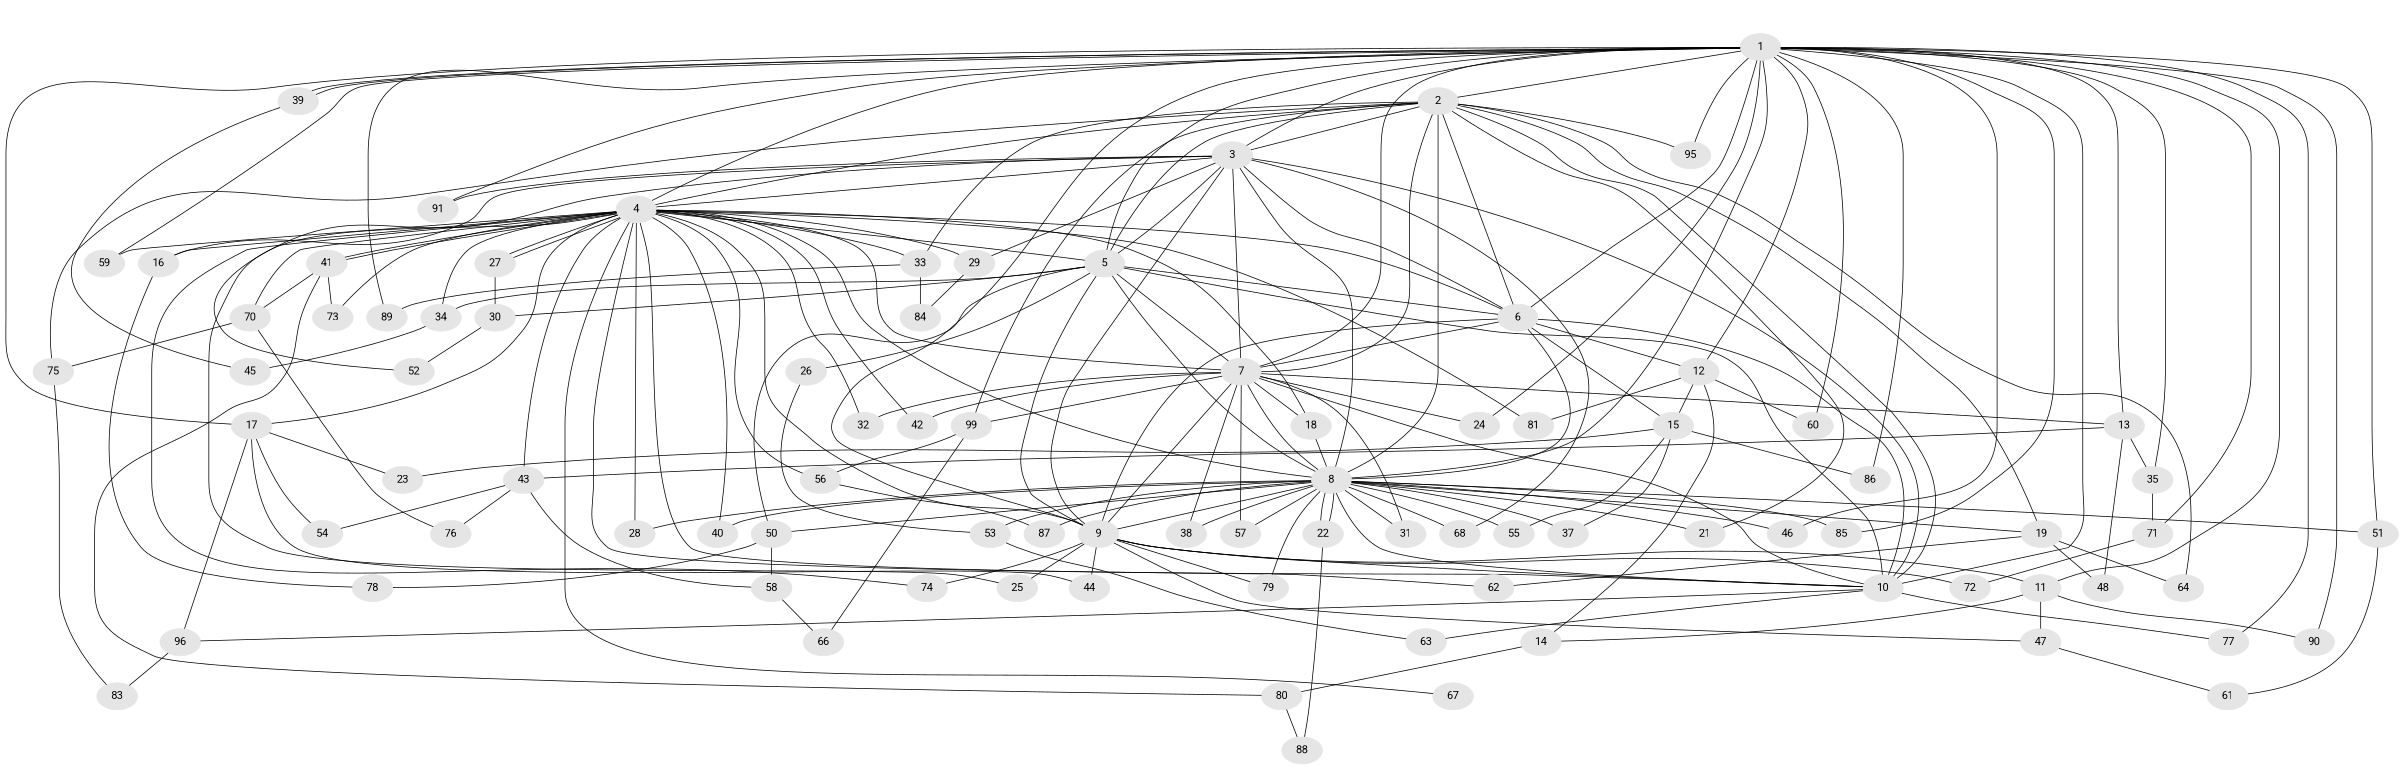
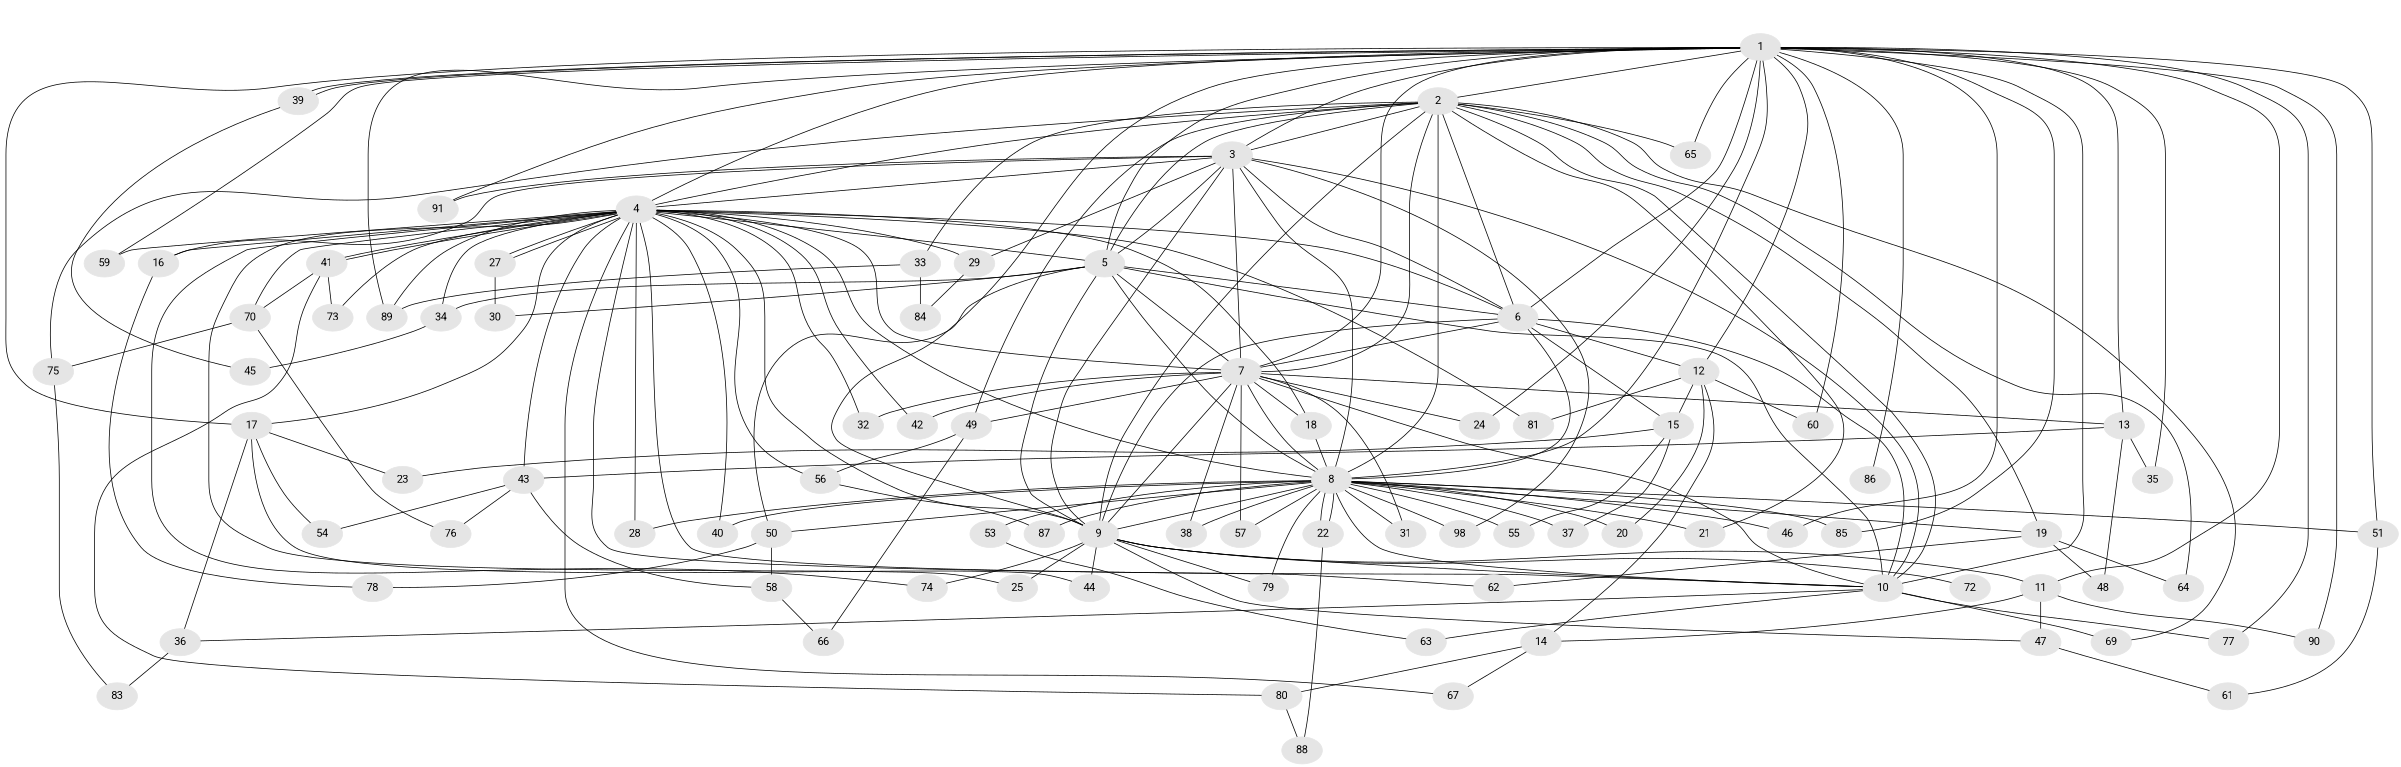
(1691, 155) -> (1691, 155)
(781, 227) -> (463, 242)
none -> (1229, 293)
(414, 372) -> none
(806, 372) -> none
(971, 426) -> (971, 426)
(1772, 453) -> none
(1460, 534) -> (1460, 534)
none -> (1622, 534)
(2153, 534) -> none
(180, 642) -> (180, 642)
none -> (2111, 642)
none -> (1497, 669)
